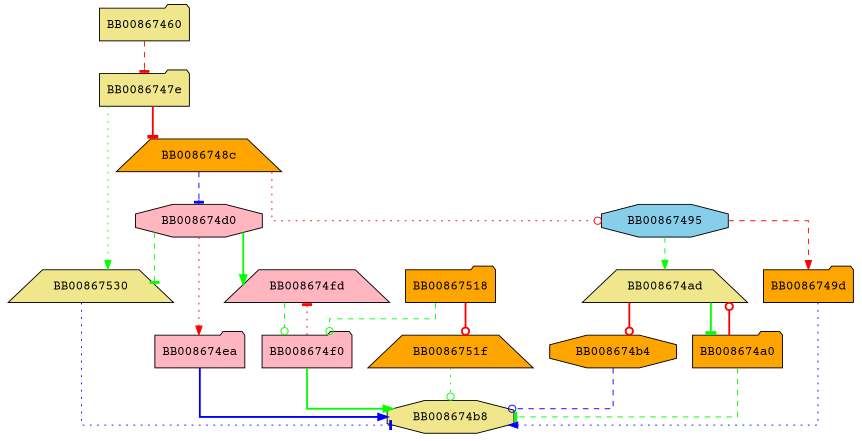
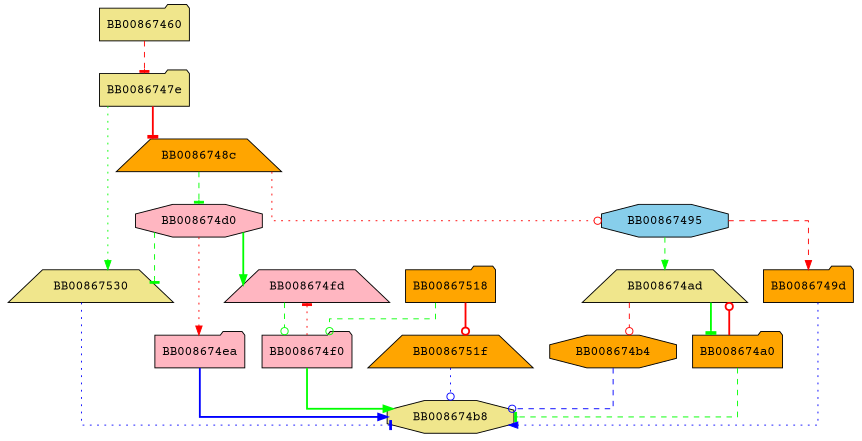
(199, 186) -> (199, 186)
(629, 315) -> (629, 315)
(451, 380) -> (451, 380)
